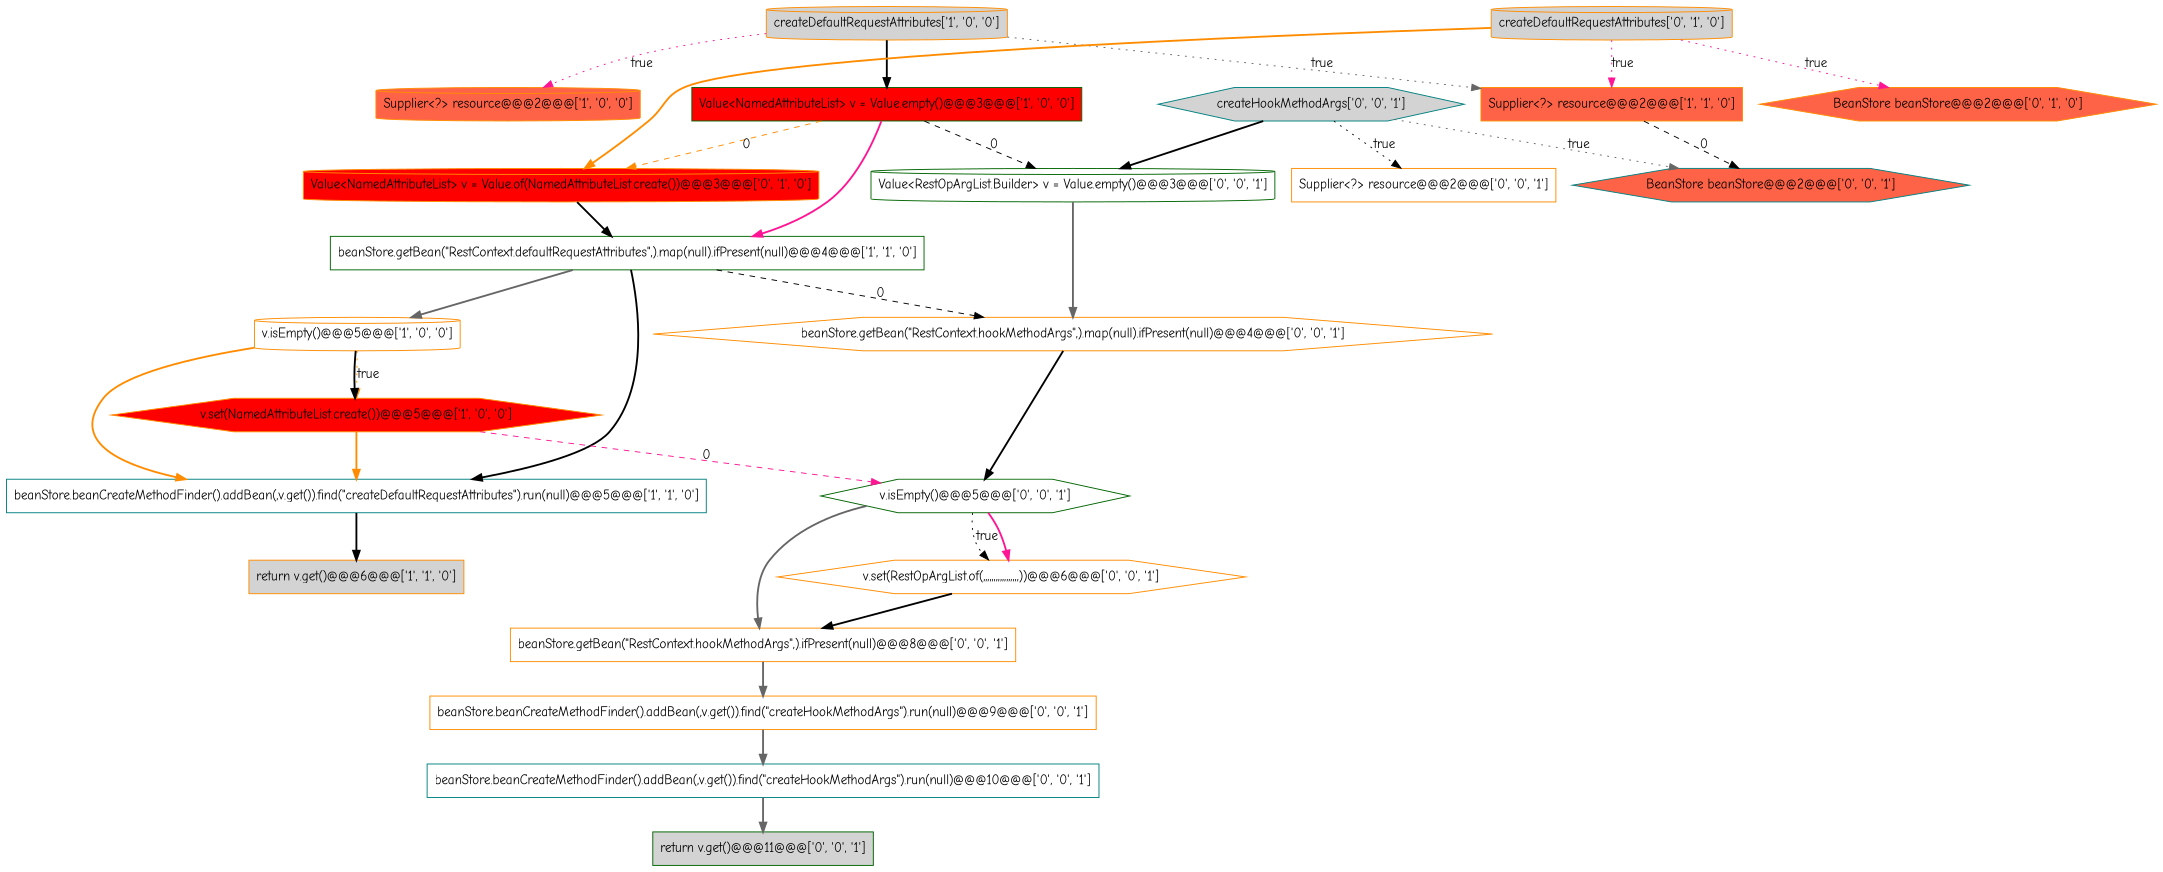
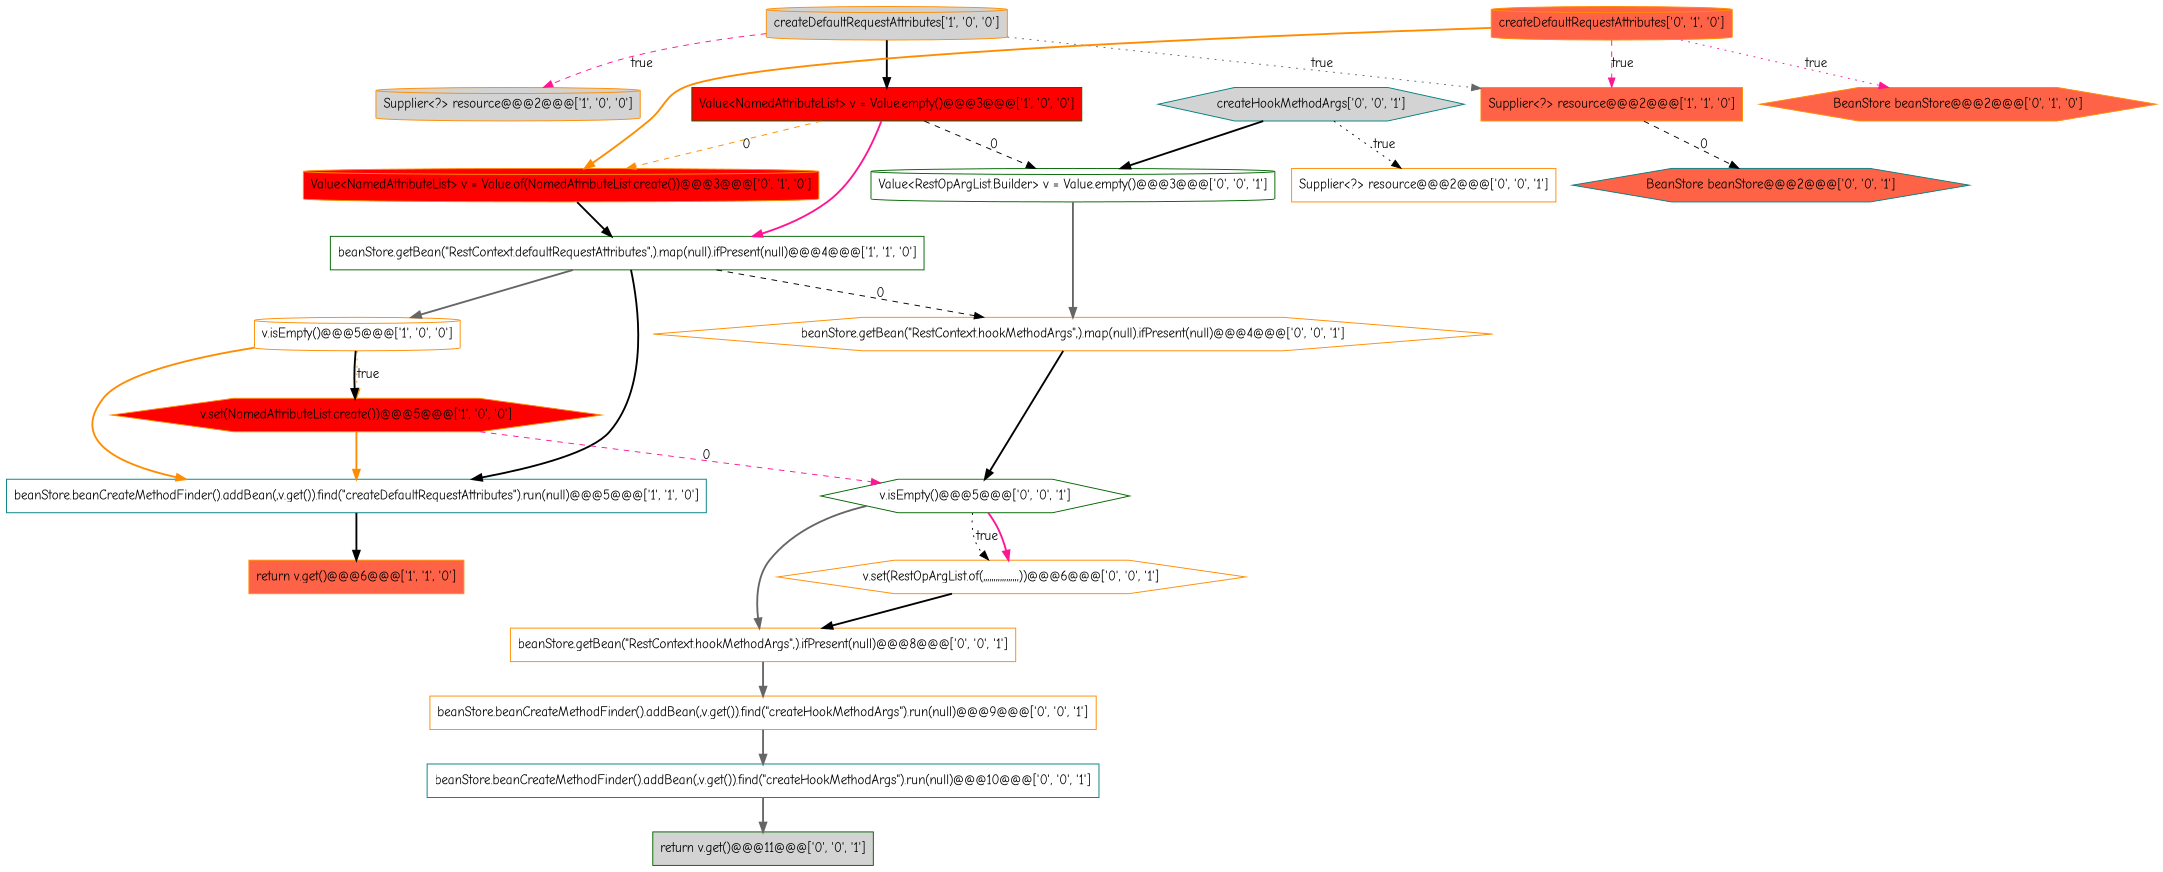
(1612, 23) -> (1612, 23)
(657, 51) -> (657, 51)
(1612, 59) -> (1612, 59)
(508, 104) -> (508, 104)
(1532, 143) -> none
(356, 577) -> (356, 577)
